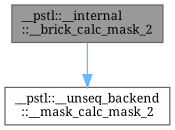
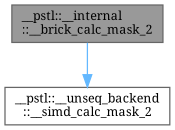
(87, 106) -> (87, 106)
